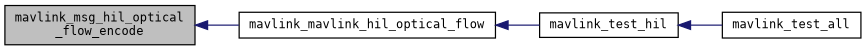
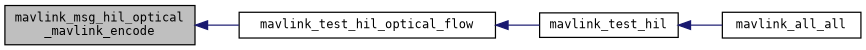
(100, 25) -> (100, 25)
(367, 25) -> (367, 25)
(792, 25) -> (792, 25)
